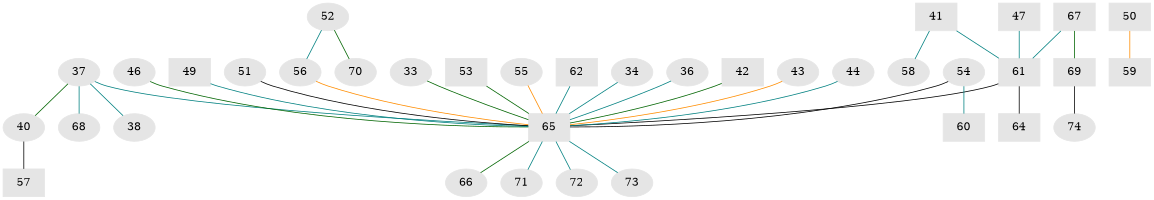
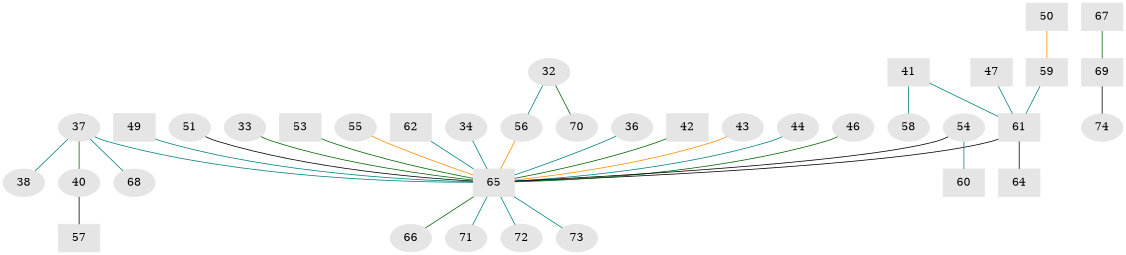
(328, 17) -> (549, 72)
(1047, 45) -> (1033, 100)
